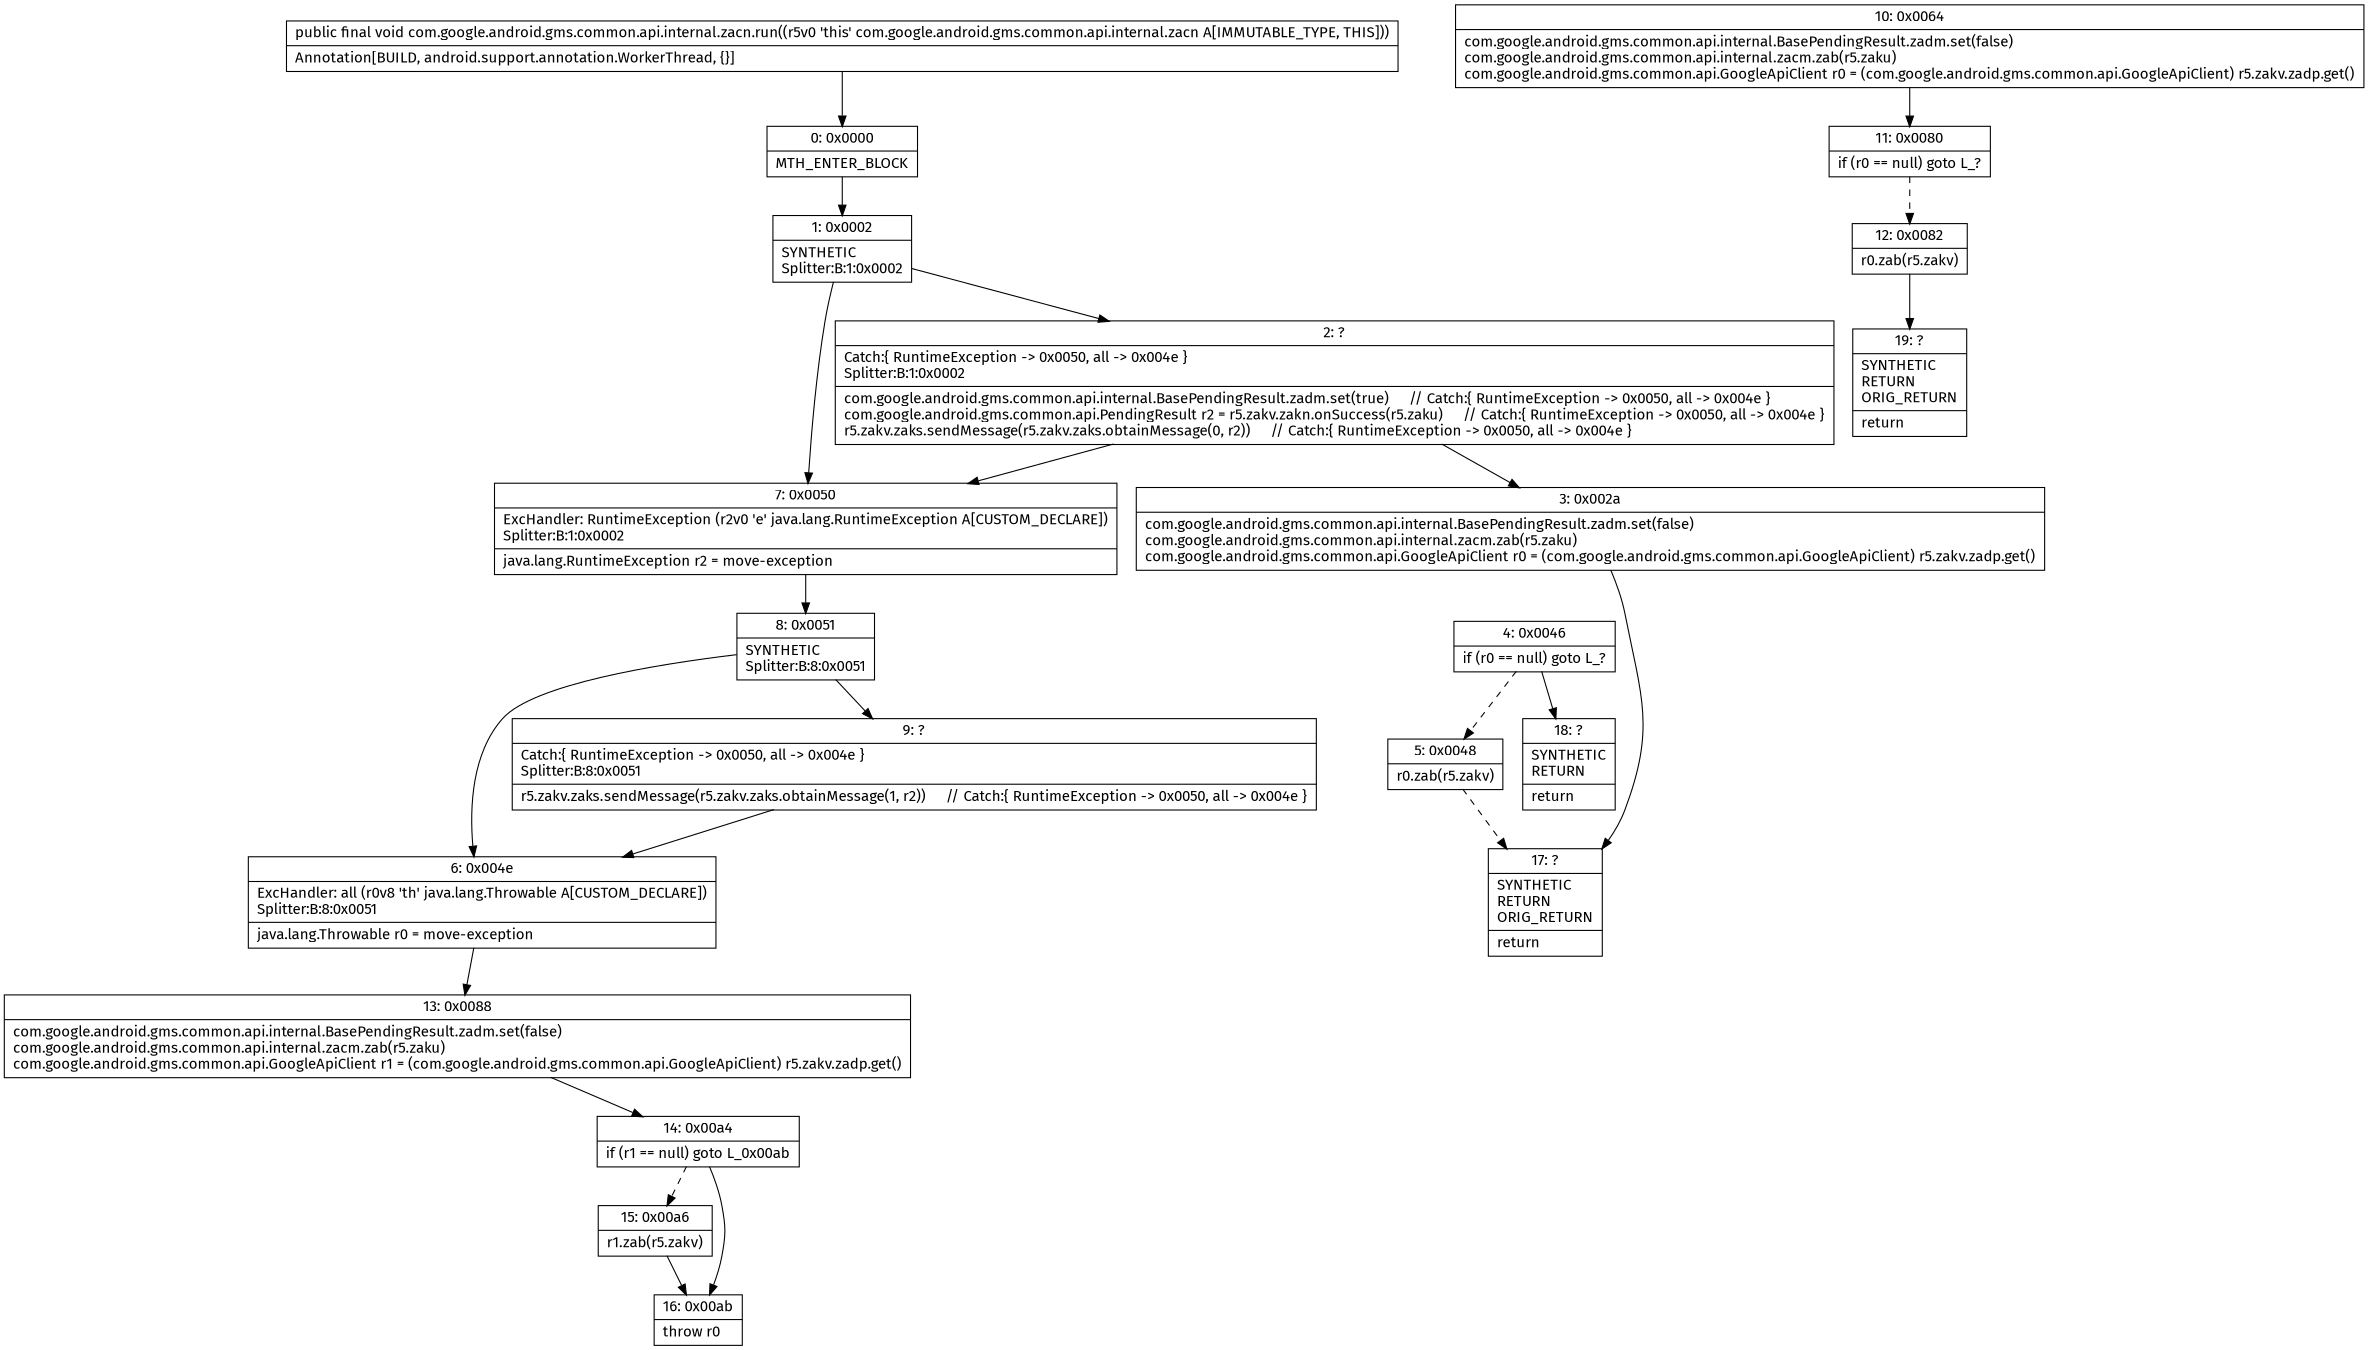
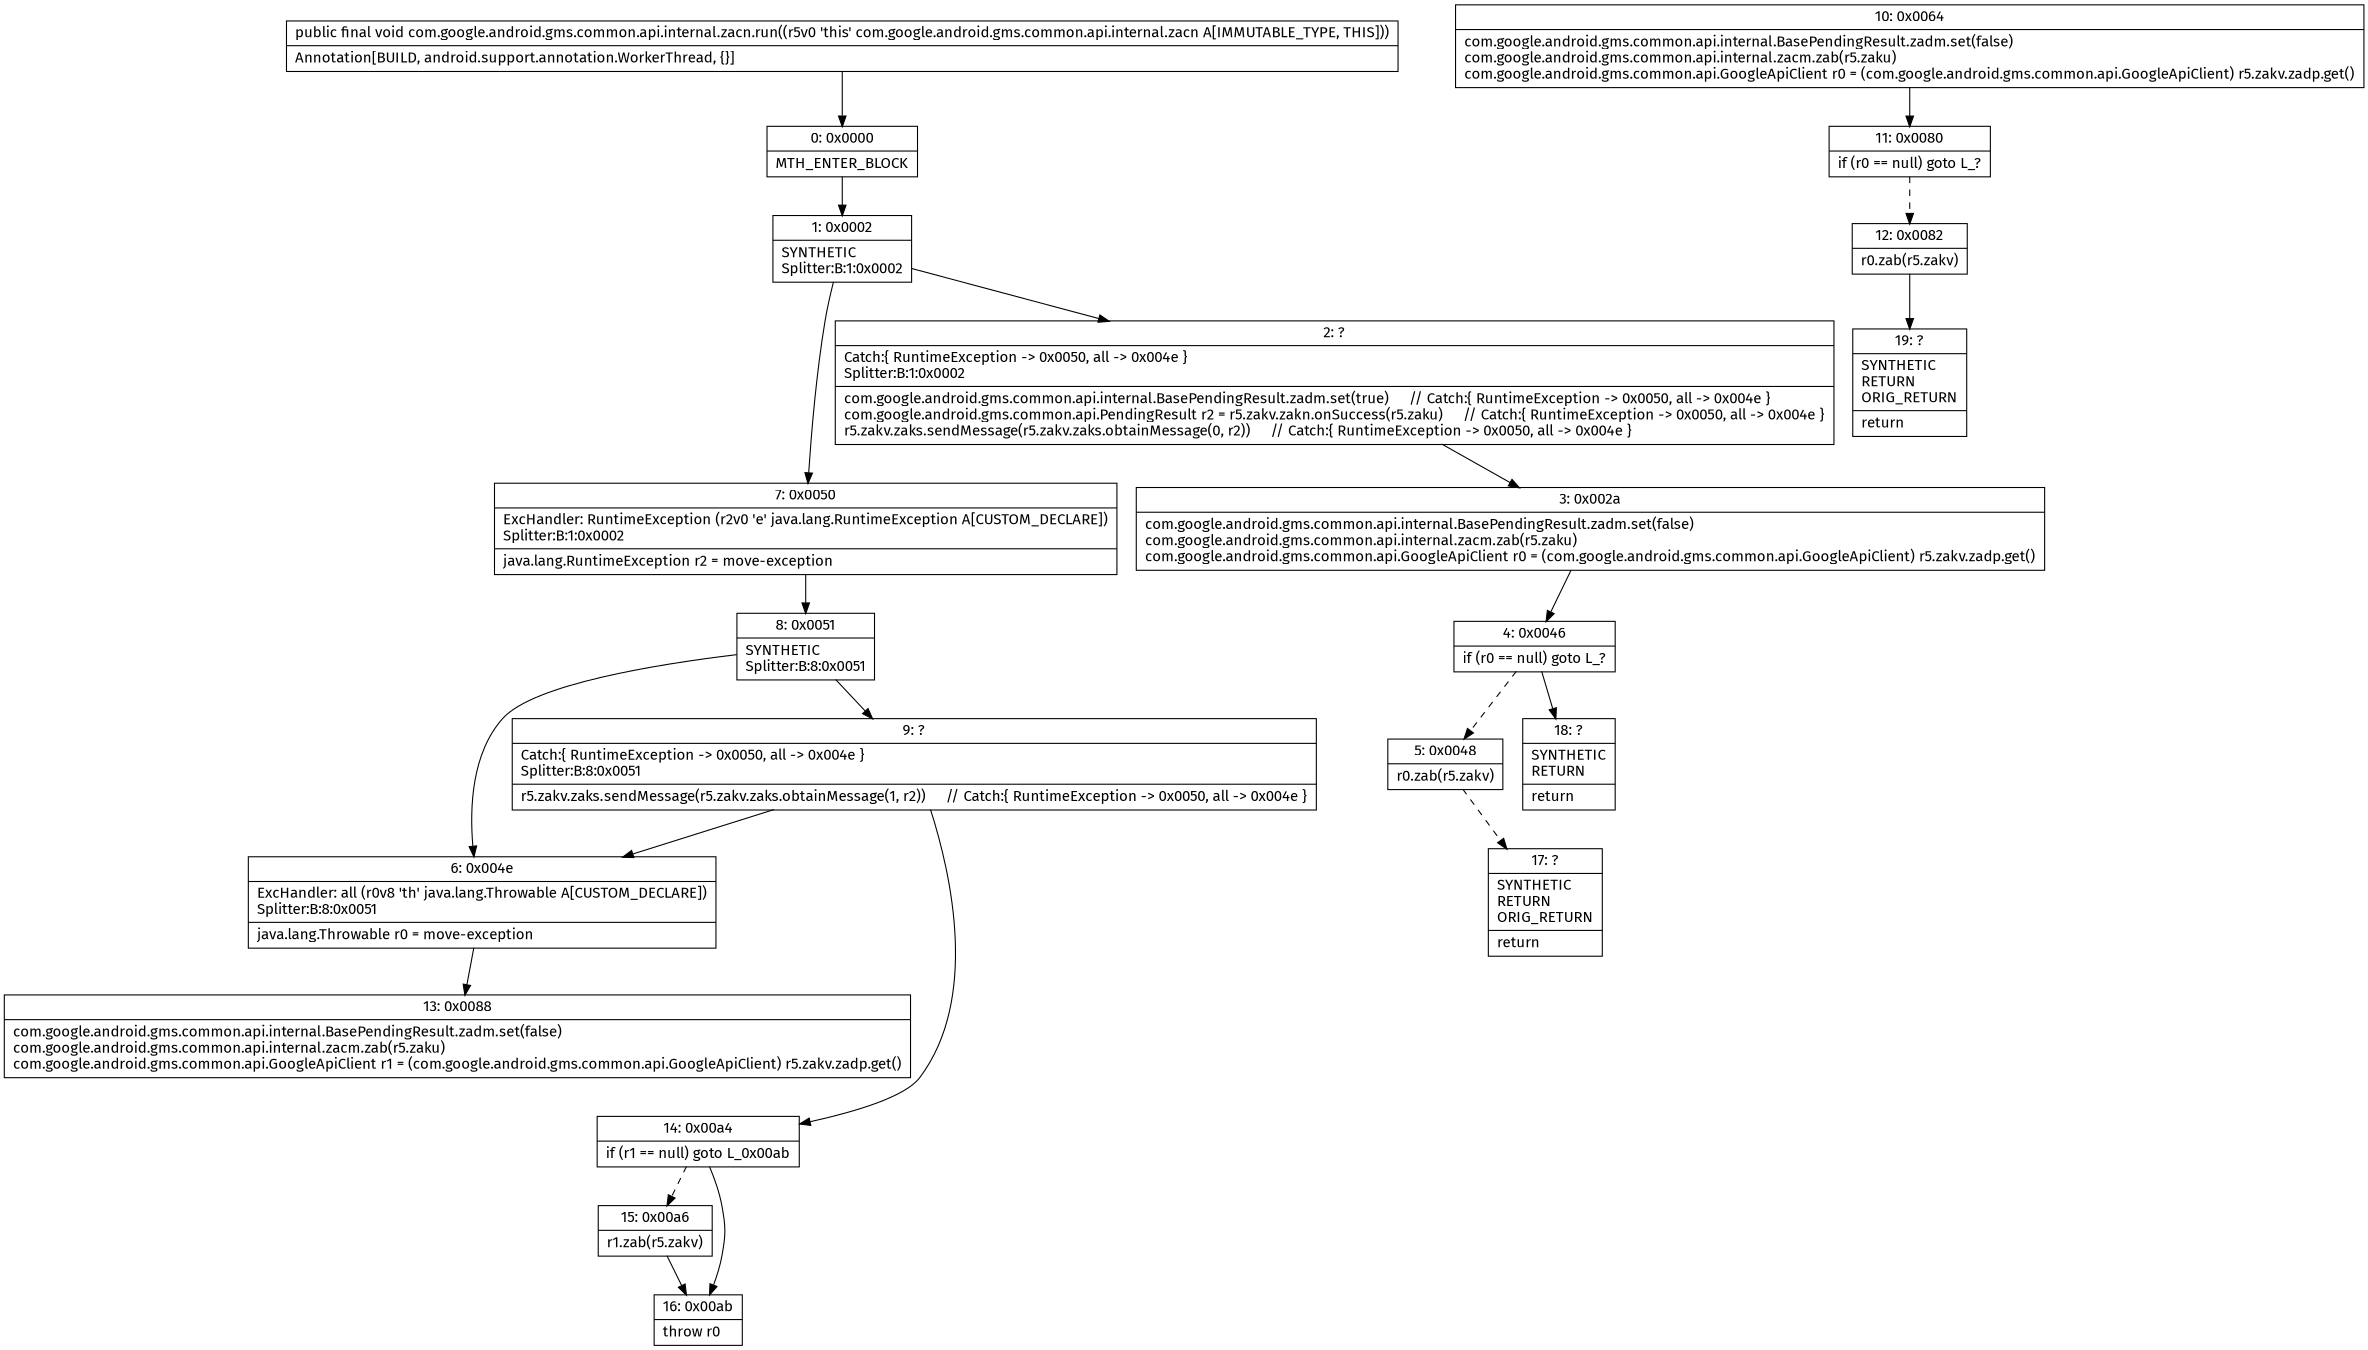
(1046, 462) -> none
(1642, 707) -> (1561, 591)
(592, 1095) -> (950, 1005)
